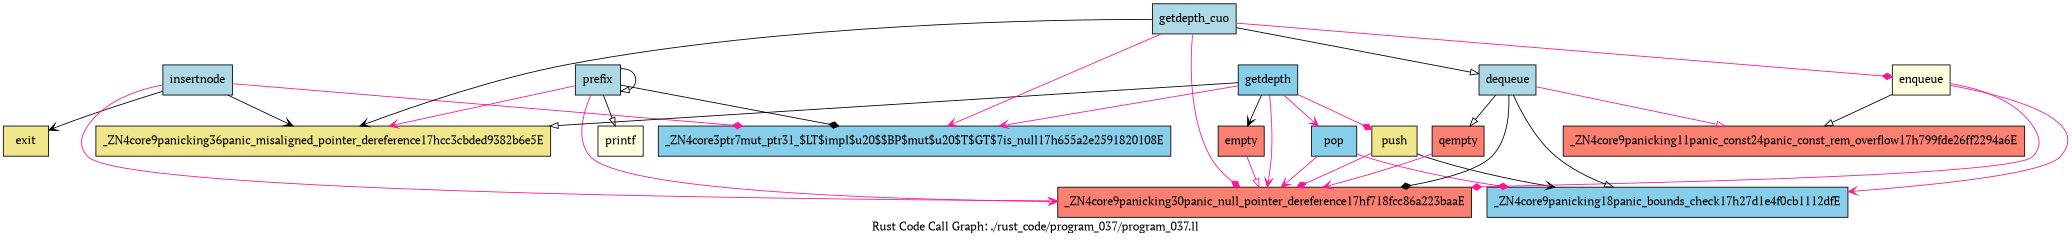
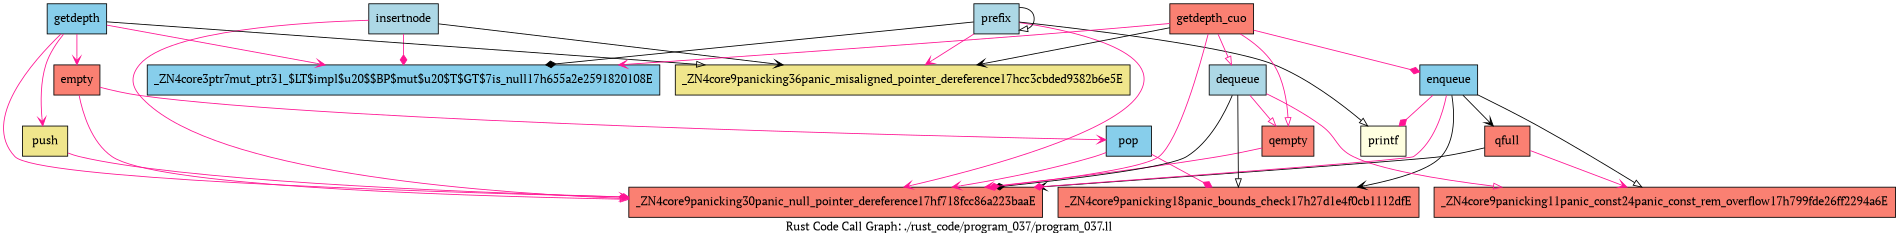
(1194, 19) -> (1212, 19)
(1353, 50) -> (1223, 46)
none -> (1278, 73)
(1921, 80) -> (1449, 80)
(1256, 107) -> (77, 45)
none -> (1420, 107)
(1485, 107) -> (1260, 107)
(1298, 108) -> (598, 125)
(1330, 110) -> (44, 73)
(26, 141) -> none
none -> (1507, 141)
(2036, 168) -> (1431, 164)
(1481, 172) -> none
(1667, 202) -> (1238, 202)
